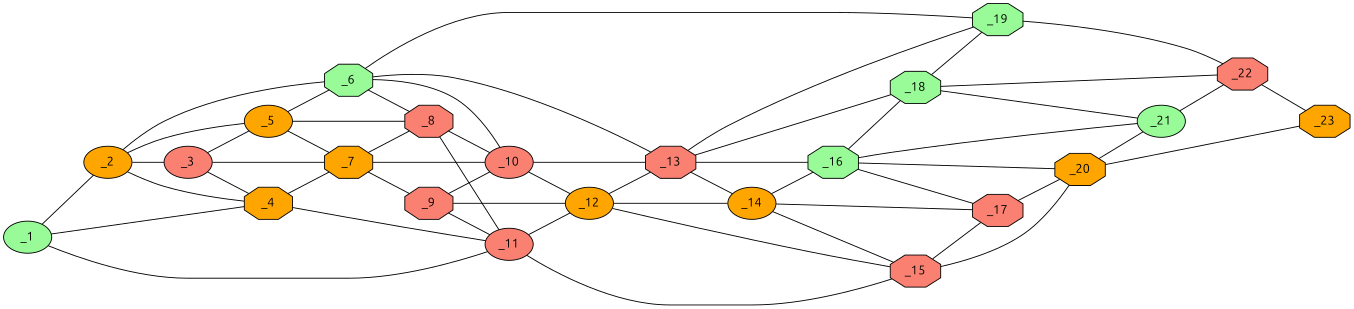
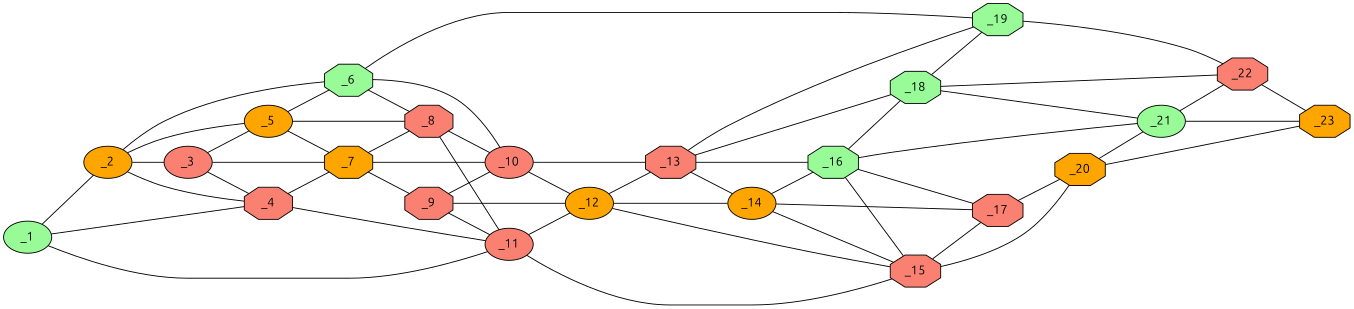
(516, 94) -> none
none -> (1243, 121)
(957, 166) -> (874, 217)
(268, 203) -> (268, 203)
